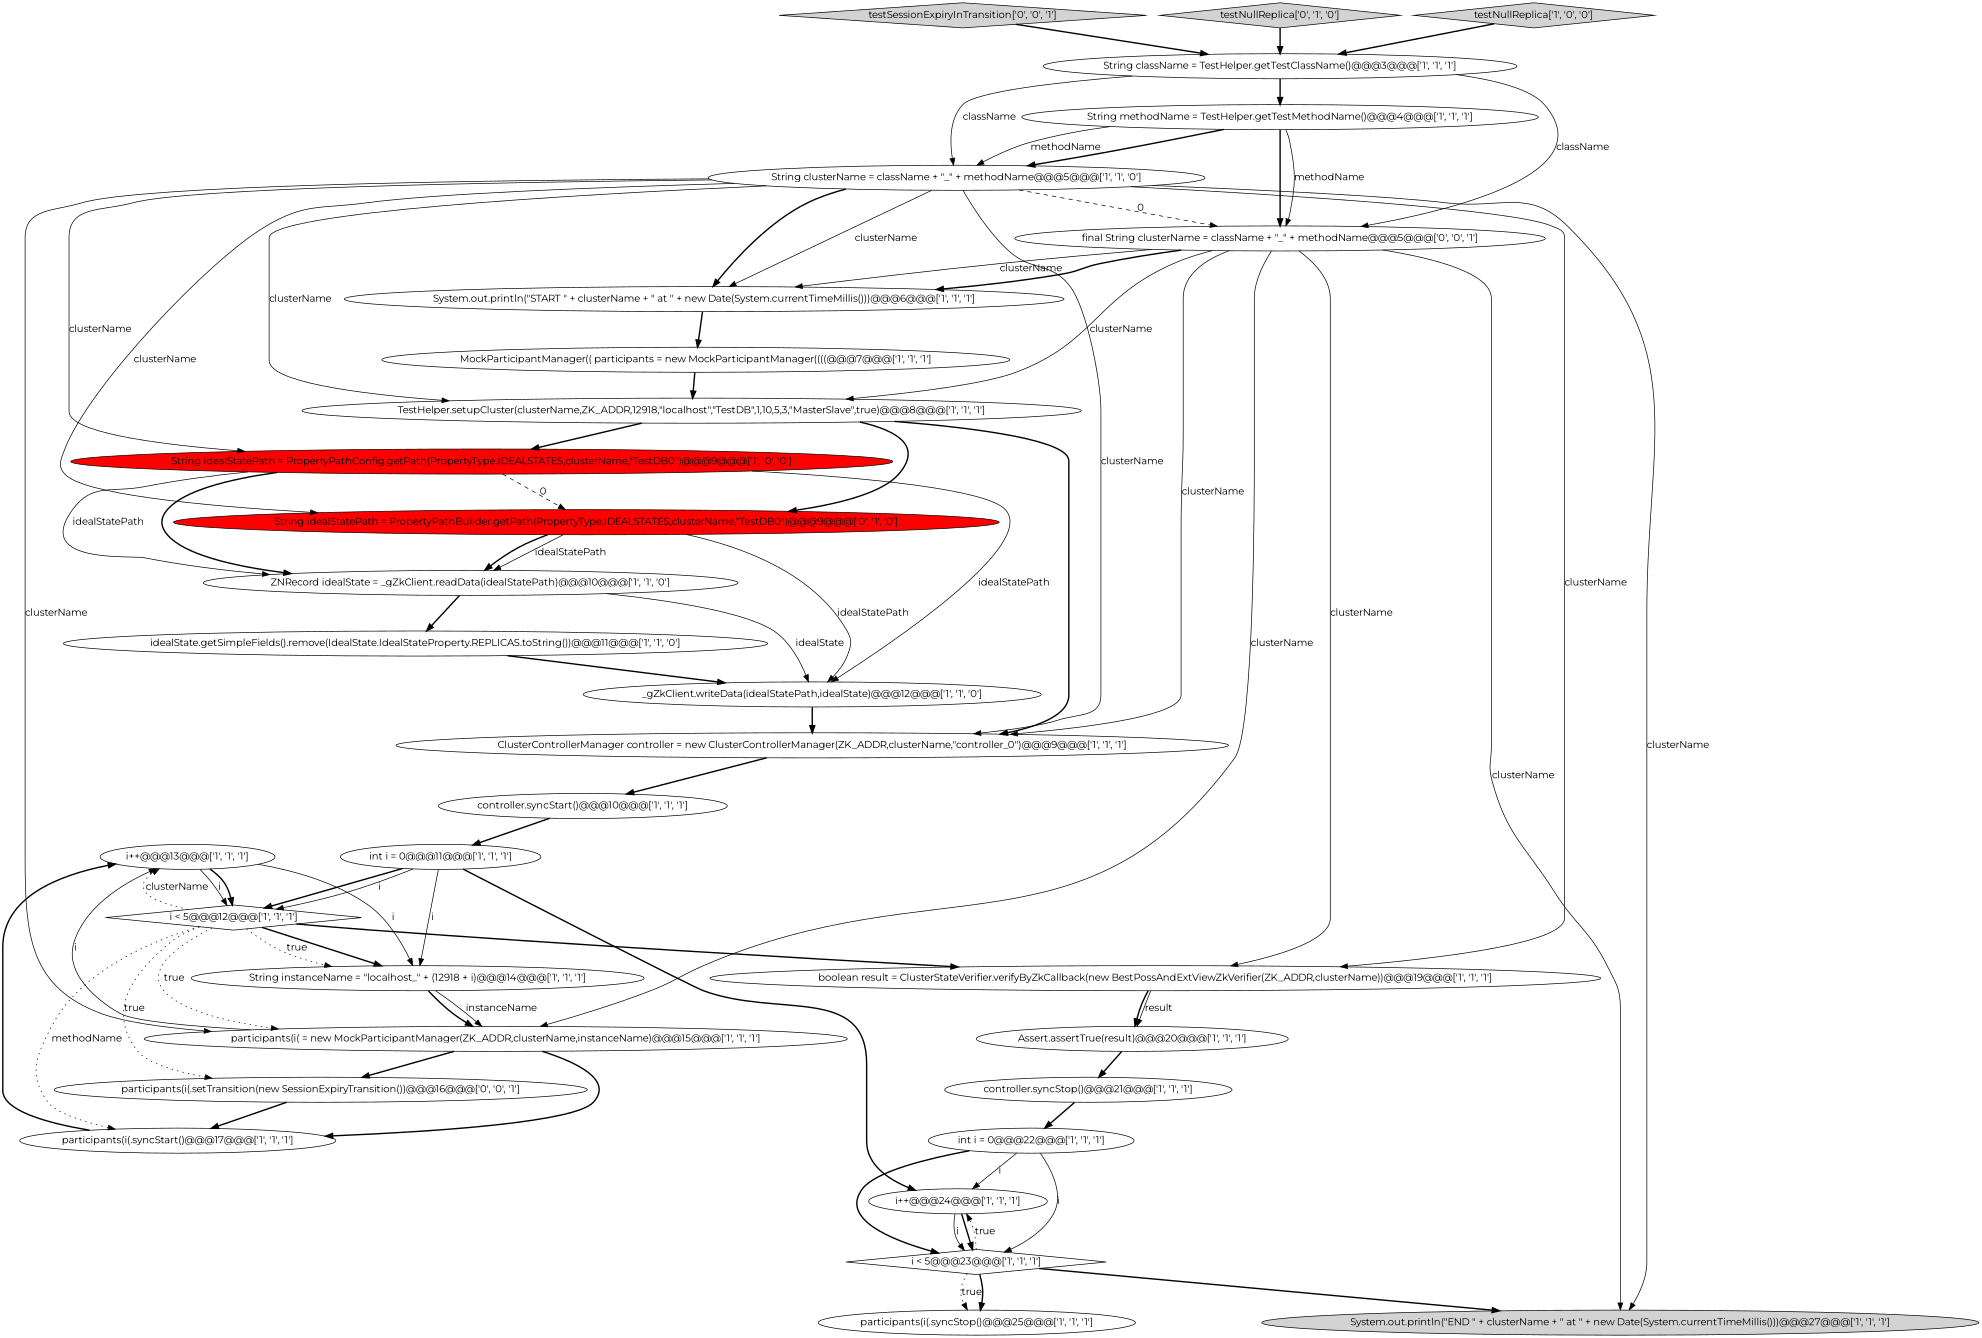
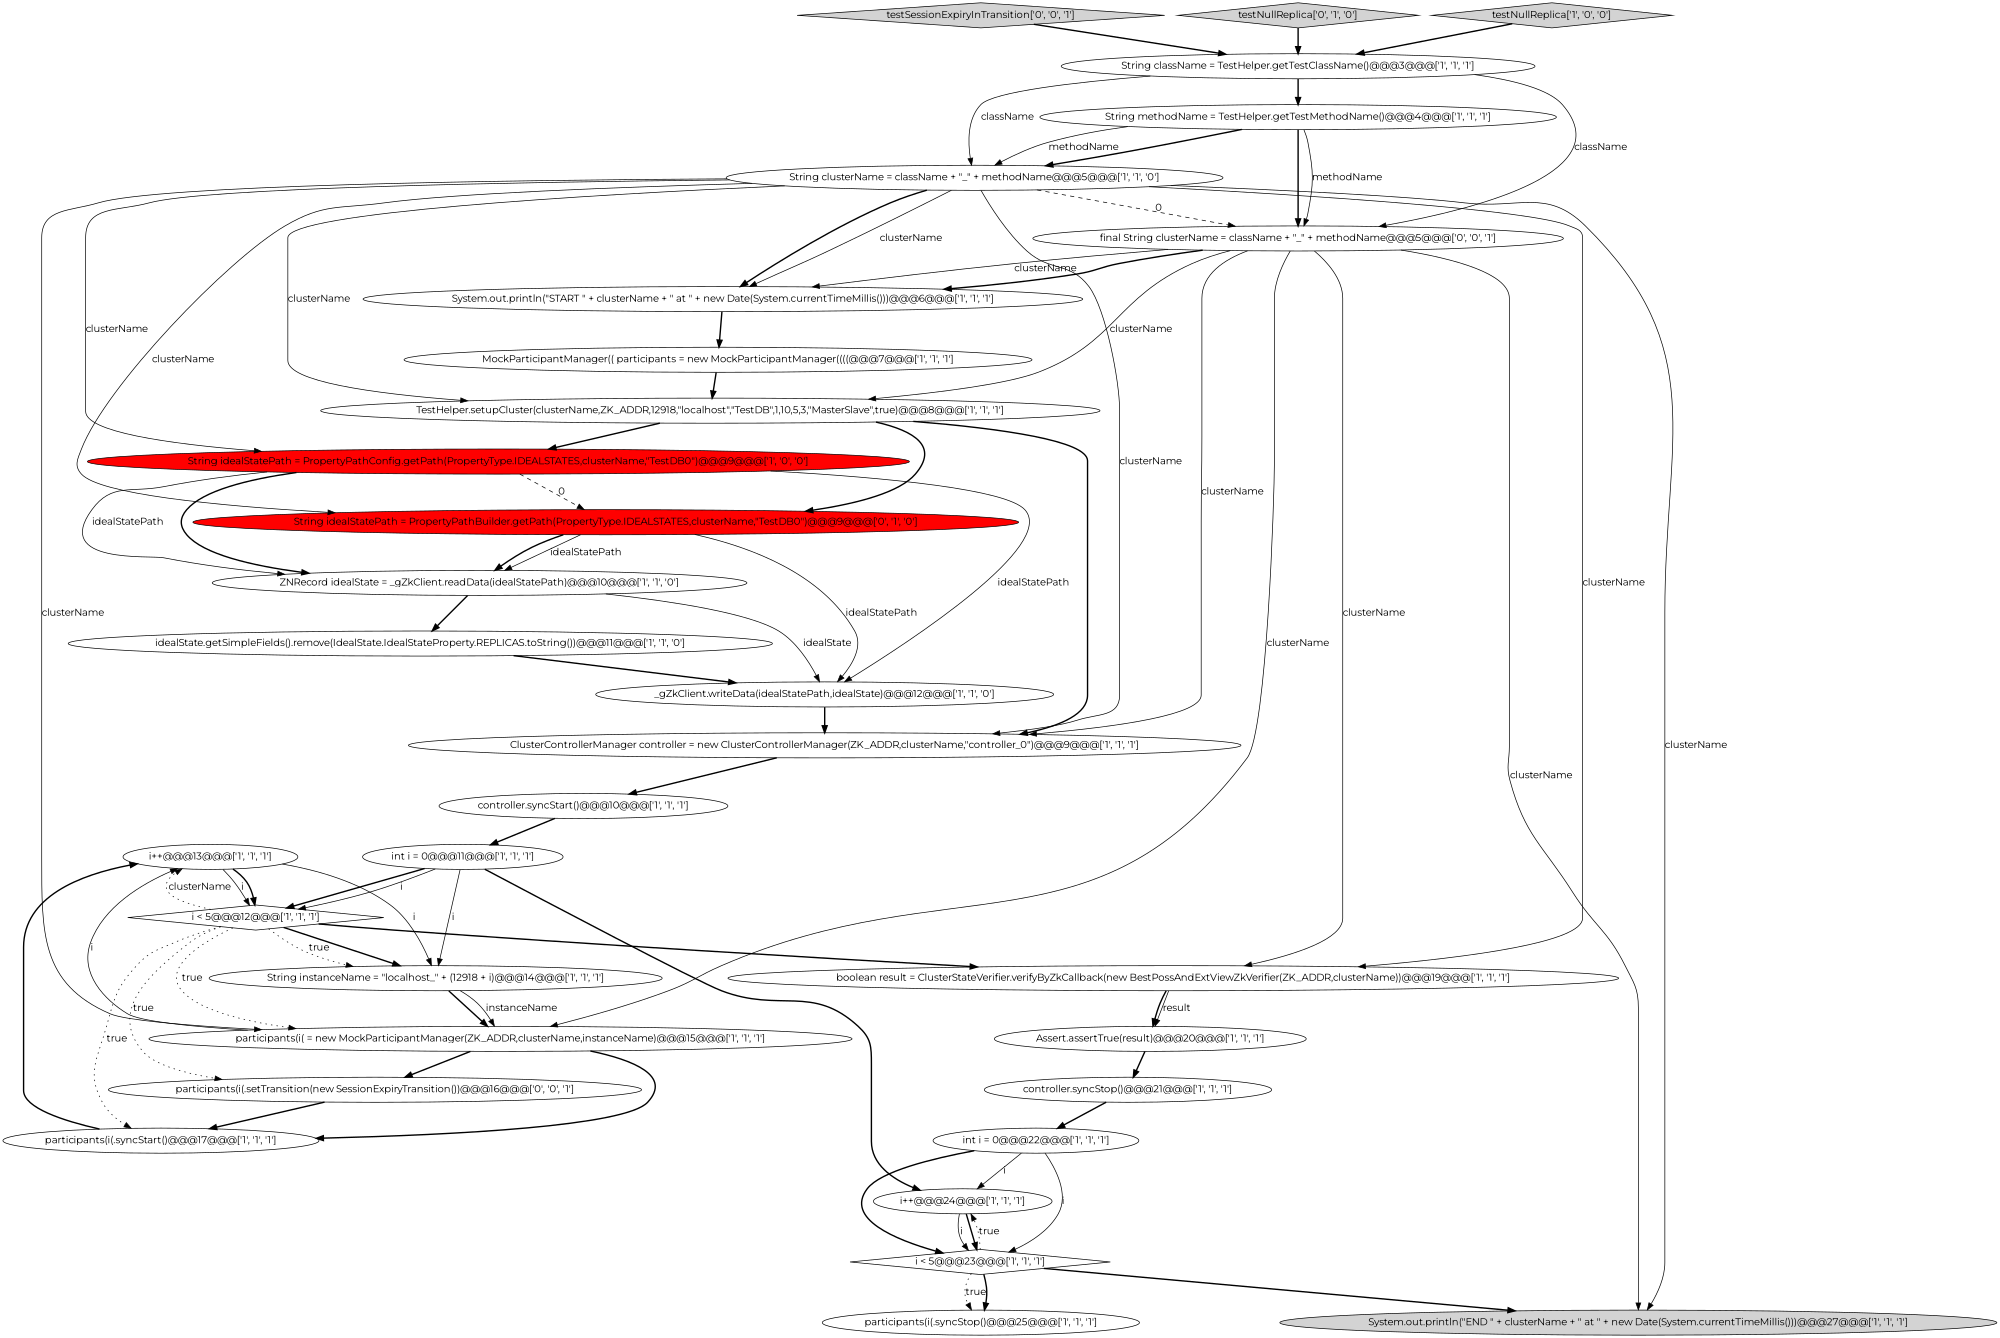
(87, 1039) -> (117, 1039)
